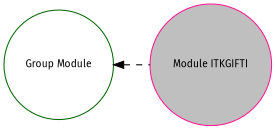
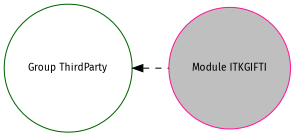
(59, 65) -> (68, 68)
